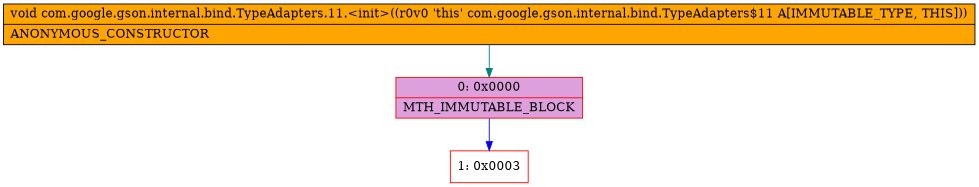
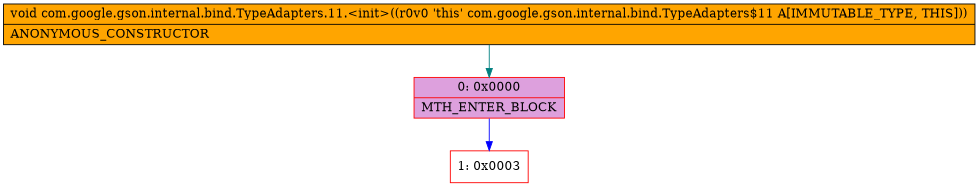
(489, 107) -> (489, 107)
